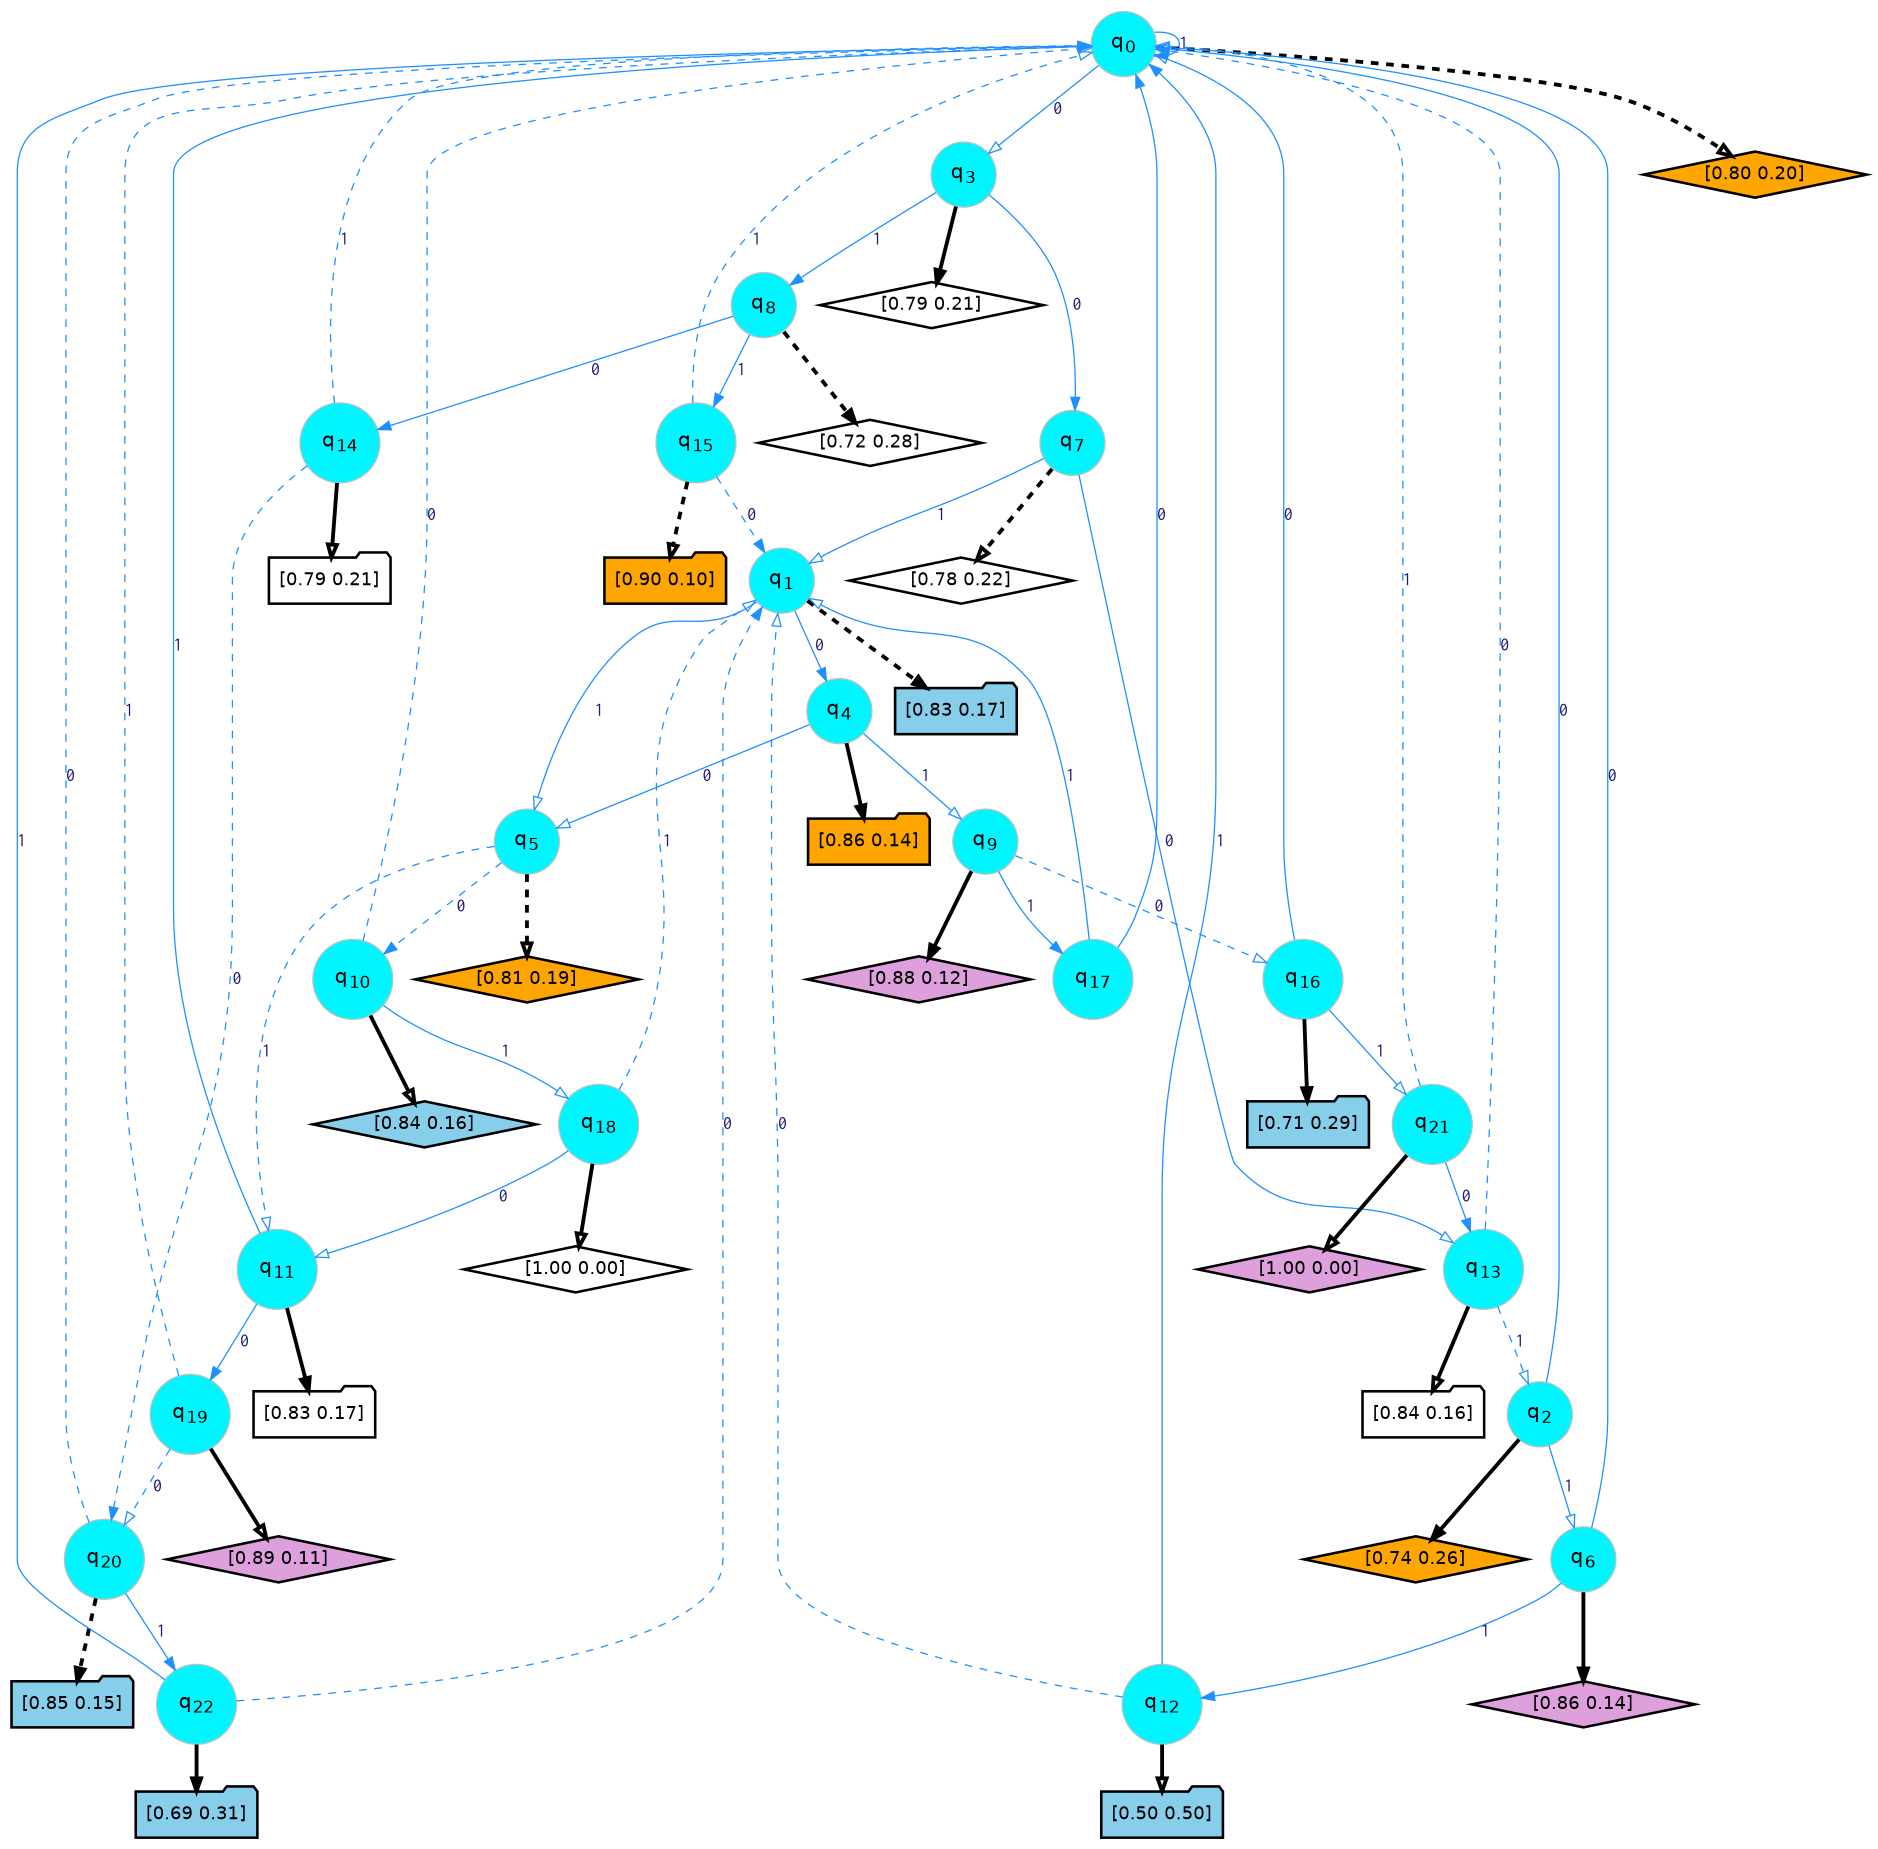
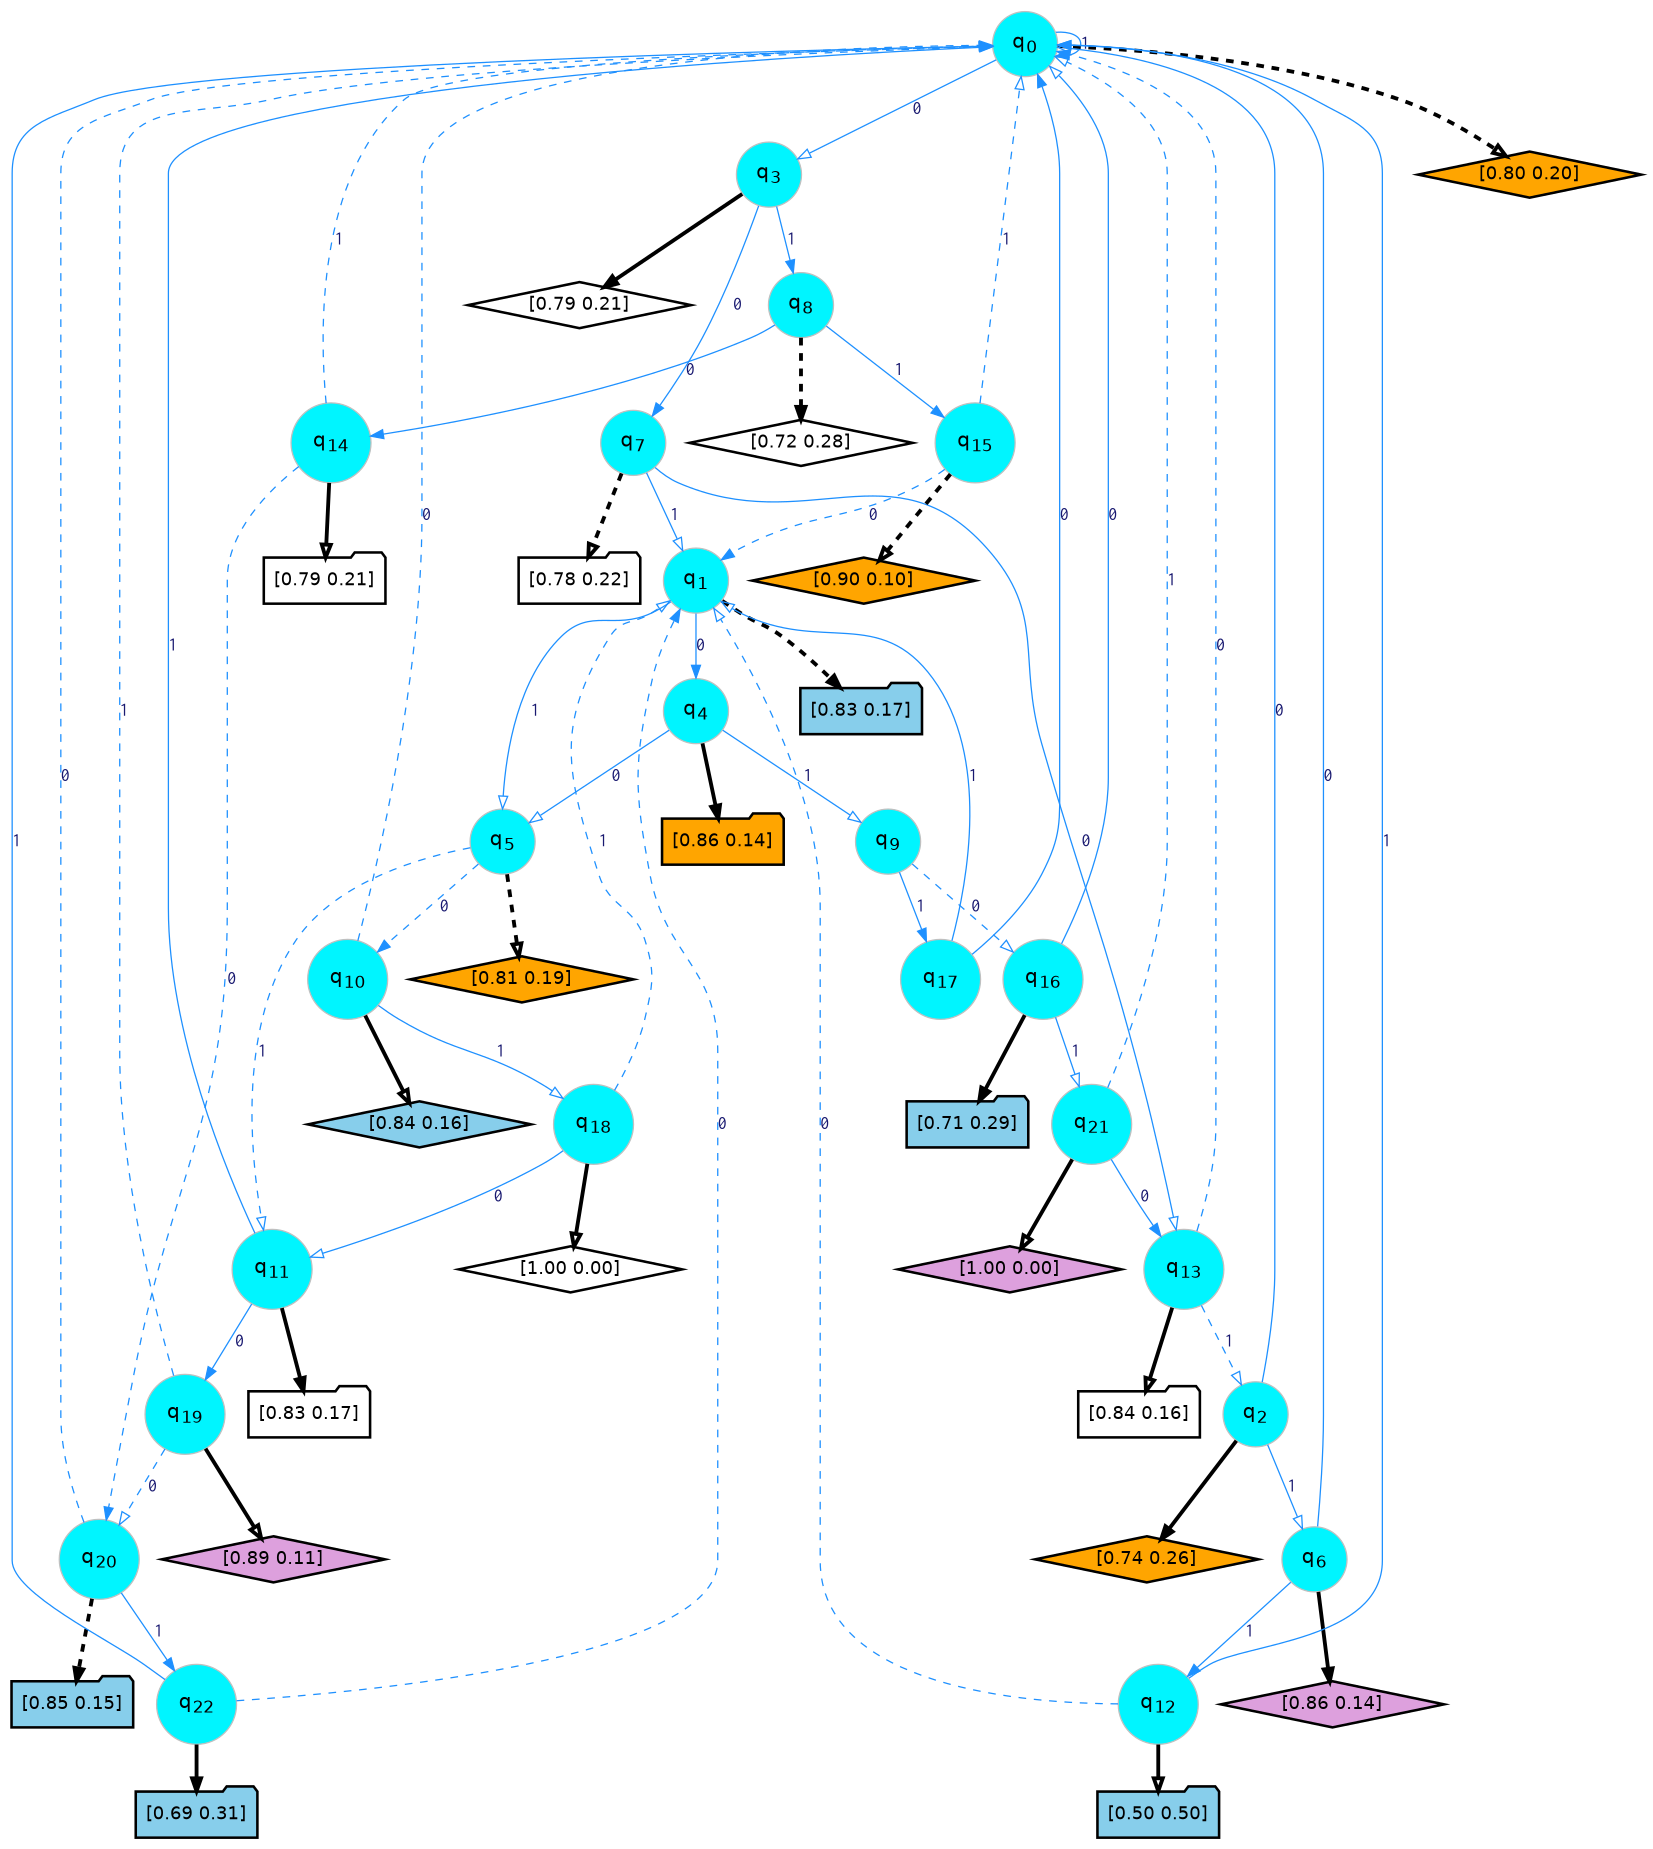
(665, 581) -> (864, 581)
(961, 581) -> (579, 581)
(919, 979) -> none
